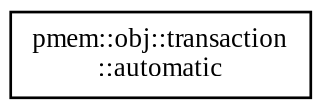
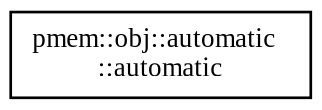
(161, 55) -> (161, 55)
